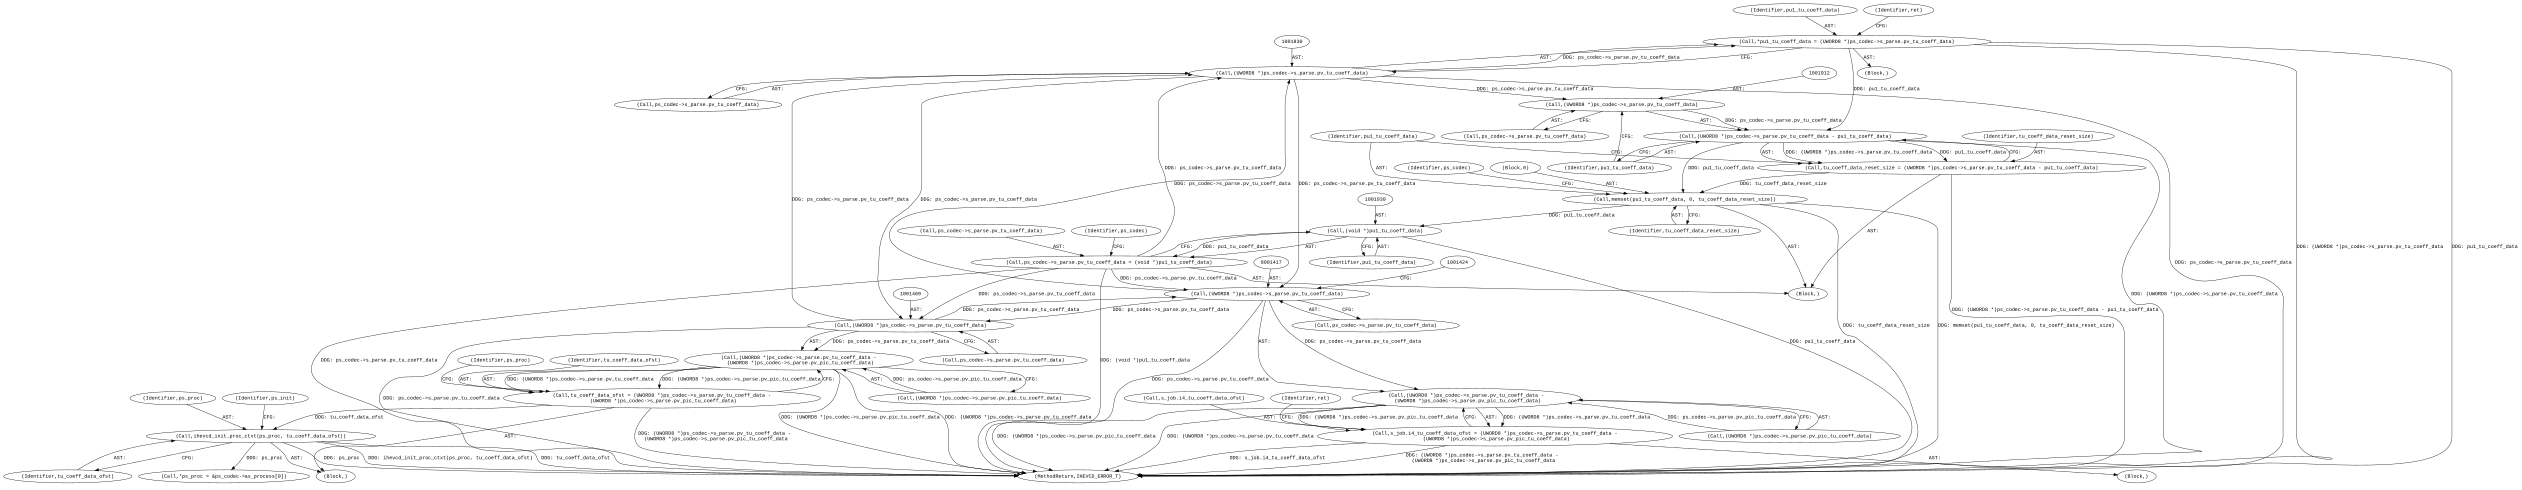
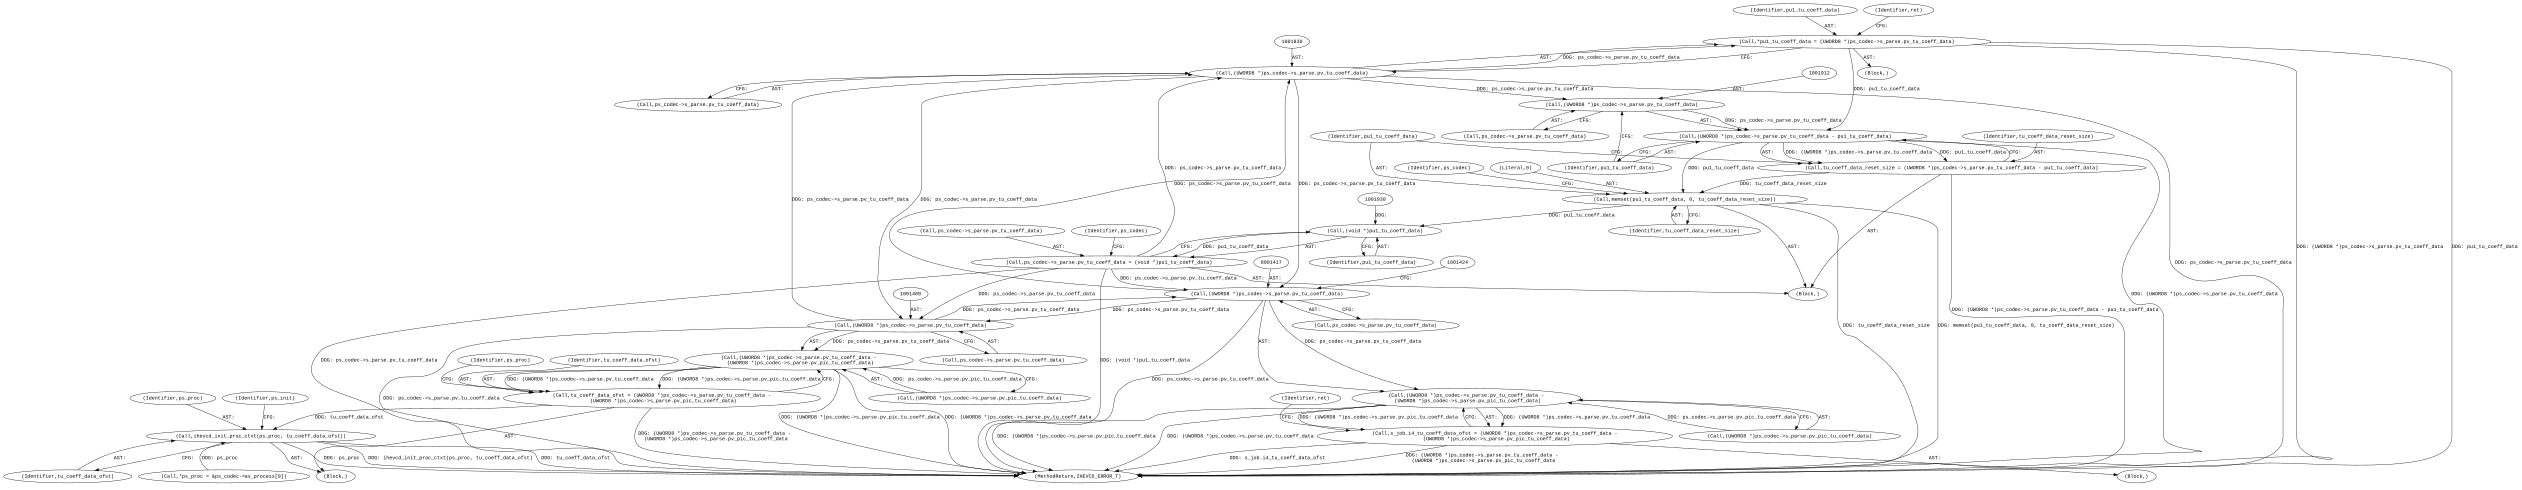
(1516, 168) -> (1516, 168)
(1383, 215) -> (1383, 215)
(1194, 398) -> none
(245, 455) -> (202, 452)
(1810, 461) -> none
